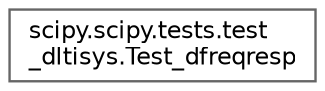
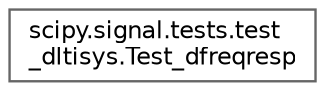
(163, 45) -> (163, 45)
